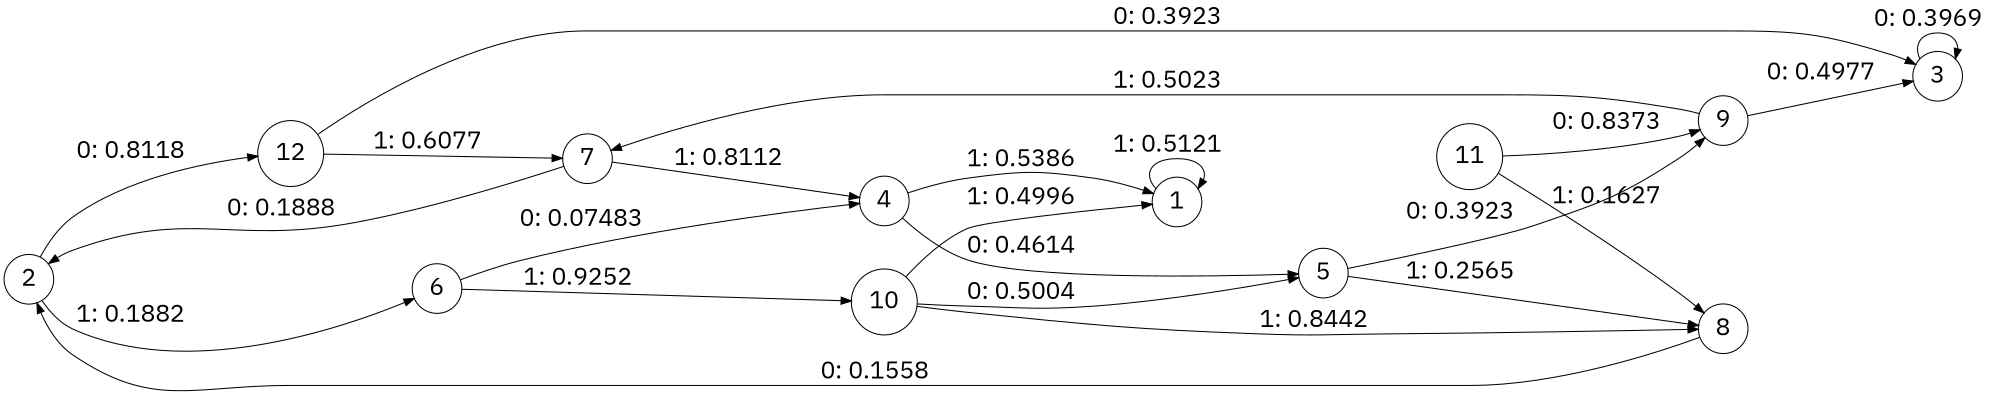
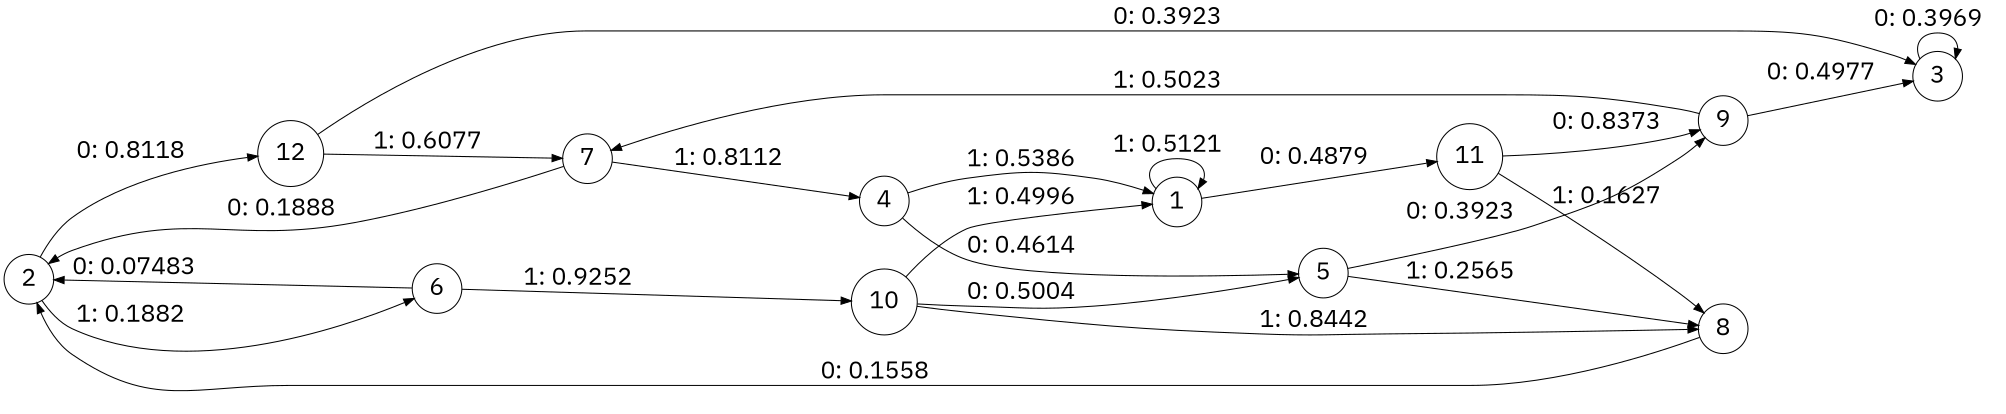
none -> (1314, 181)
(653, 233) -> (238, 284)
